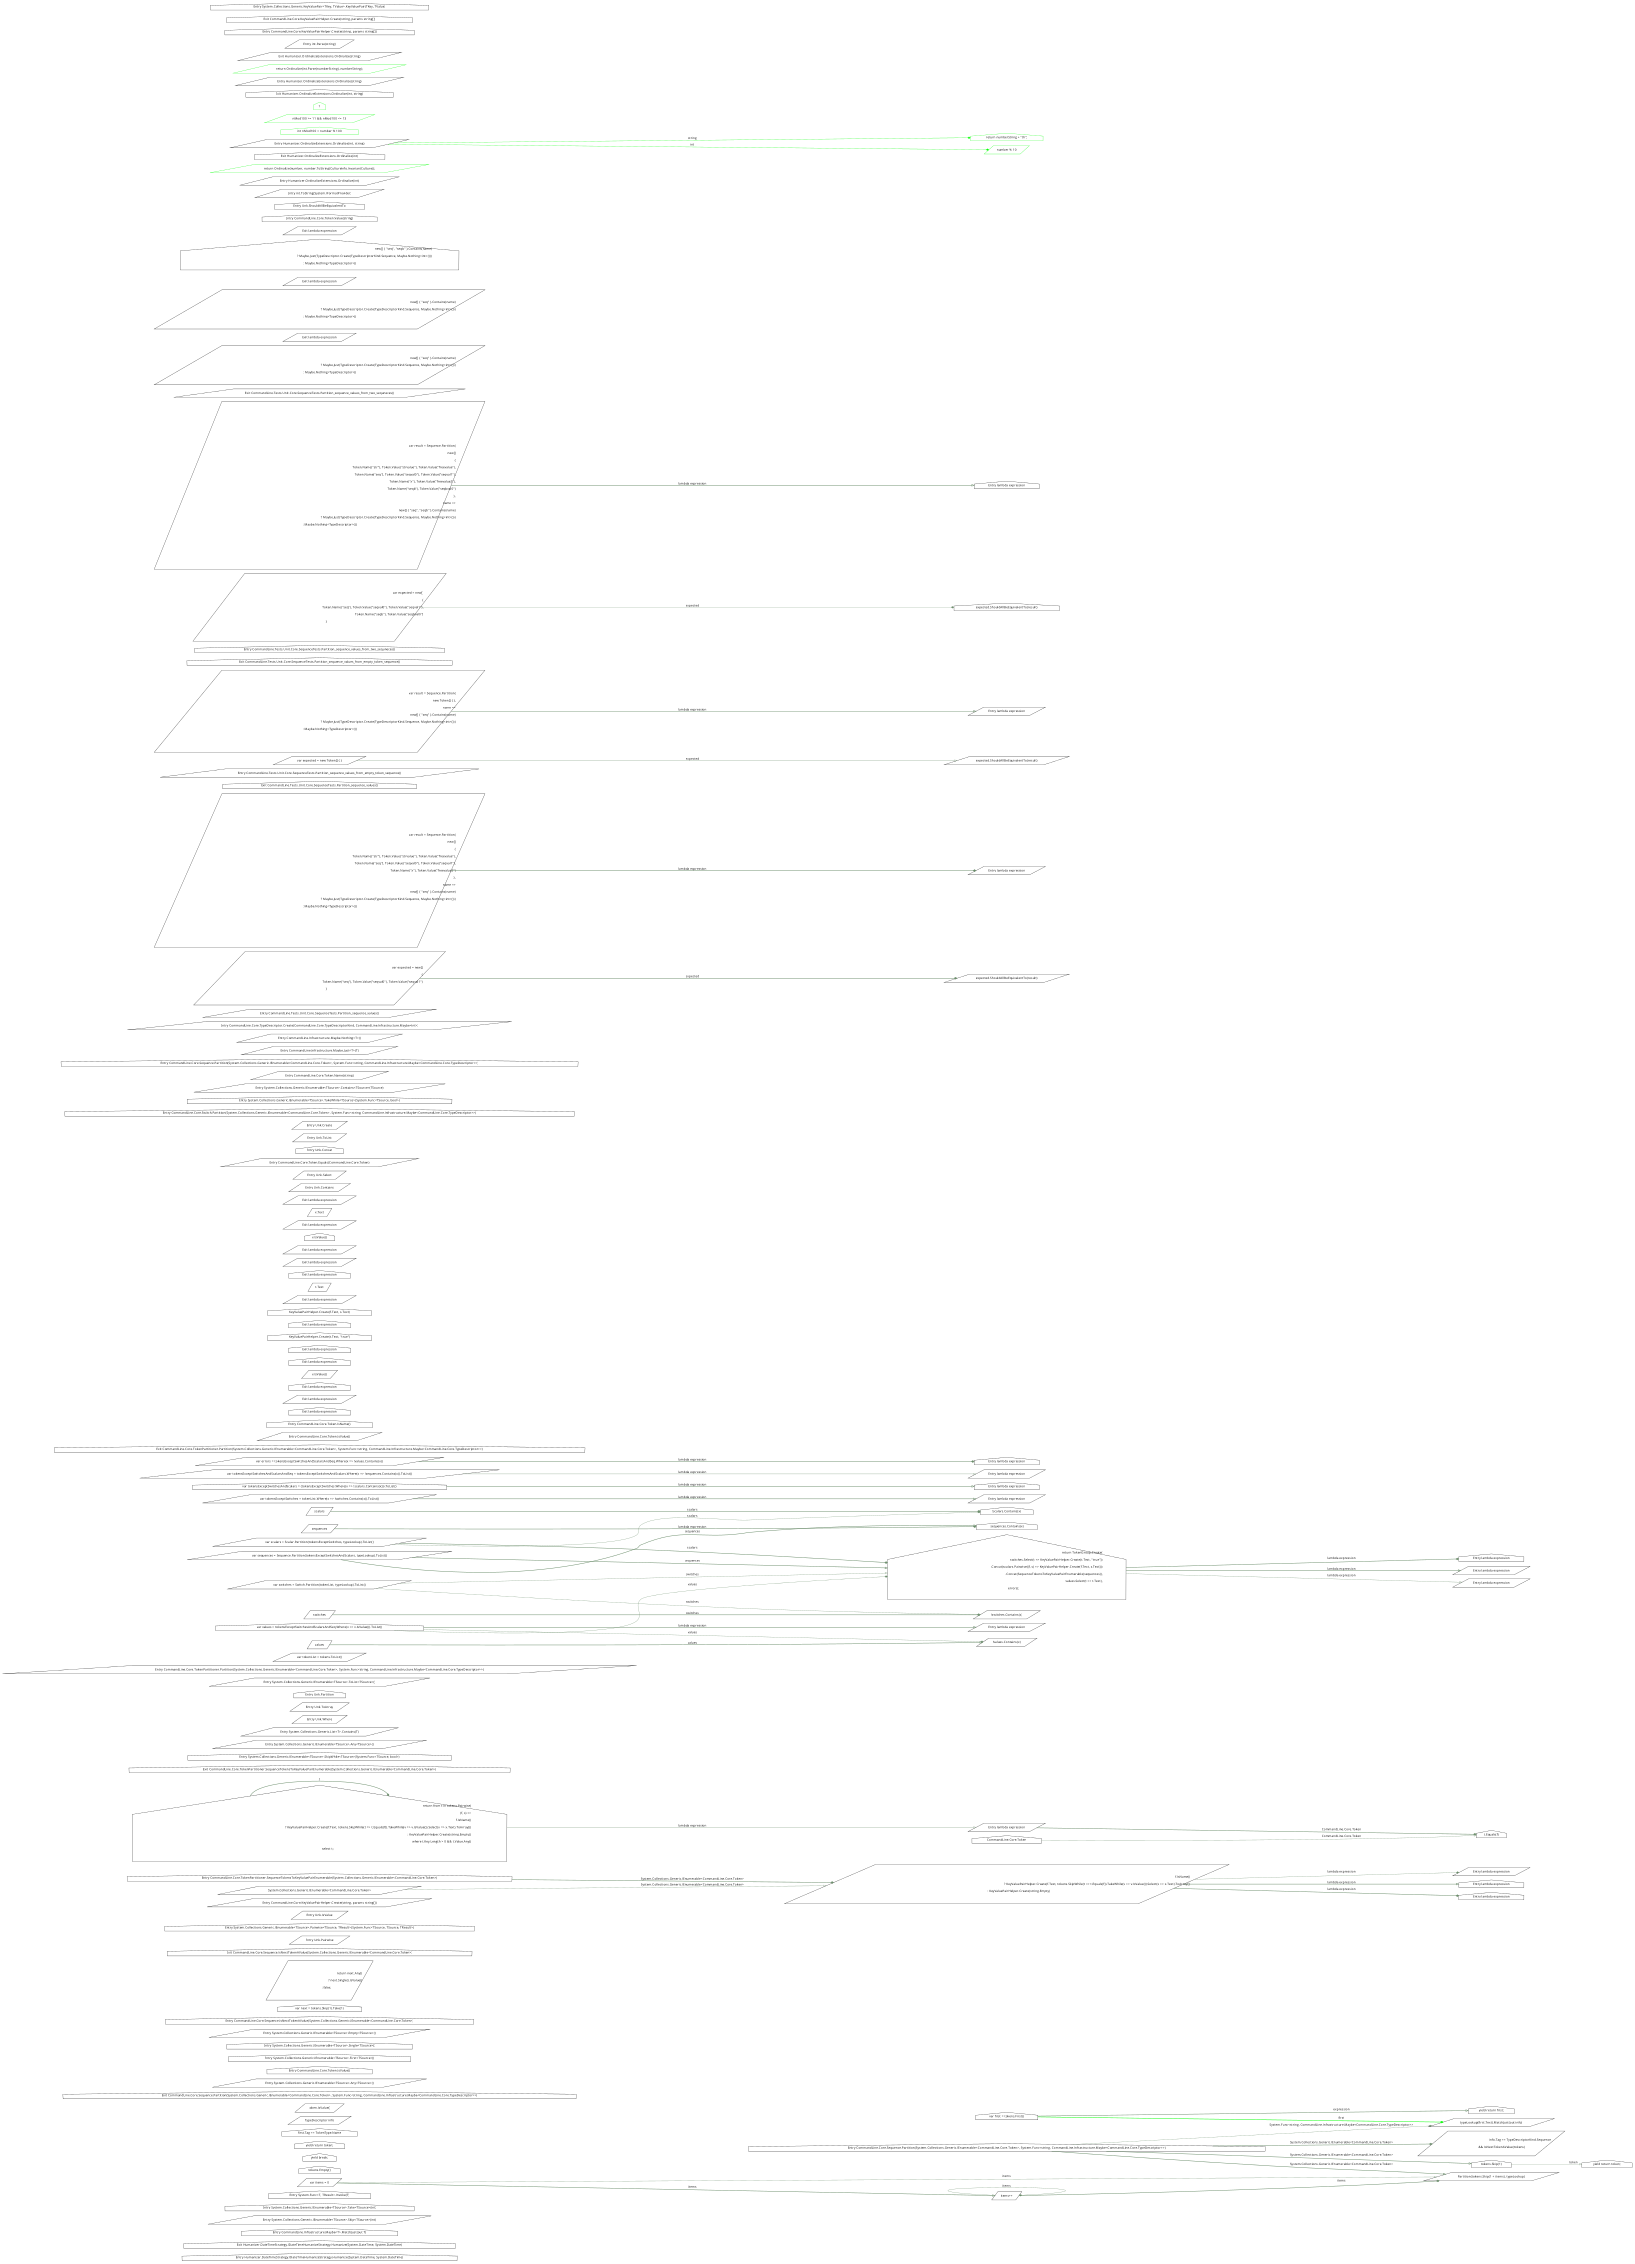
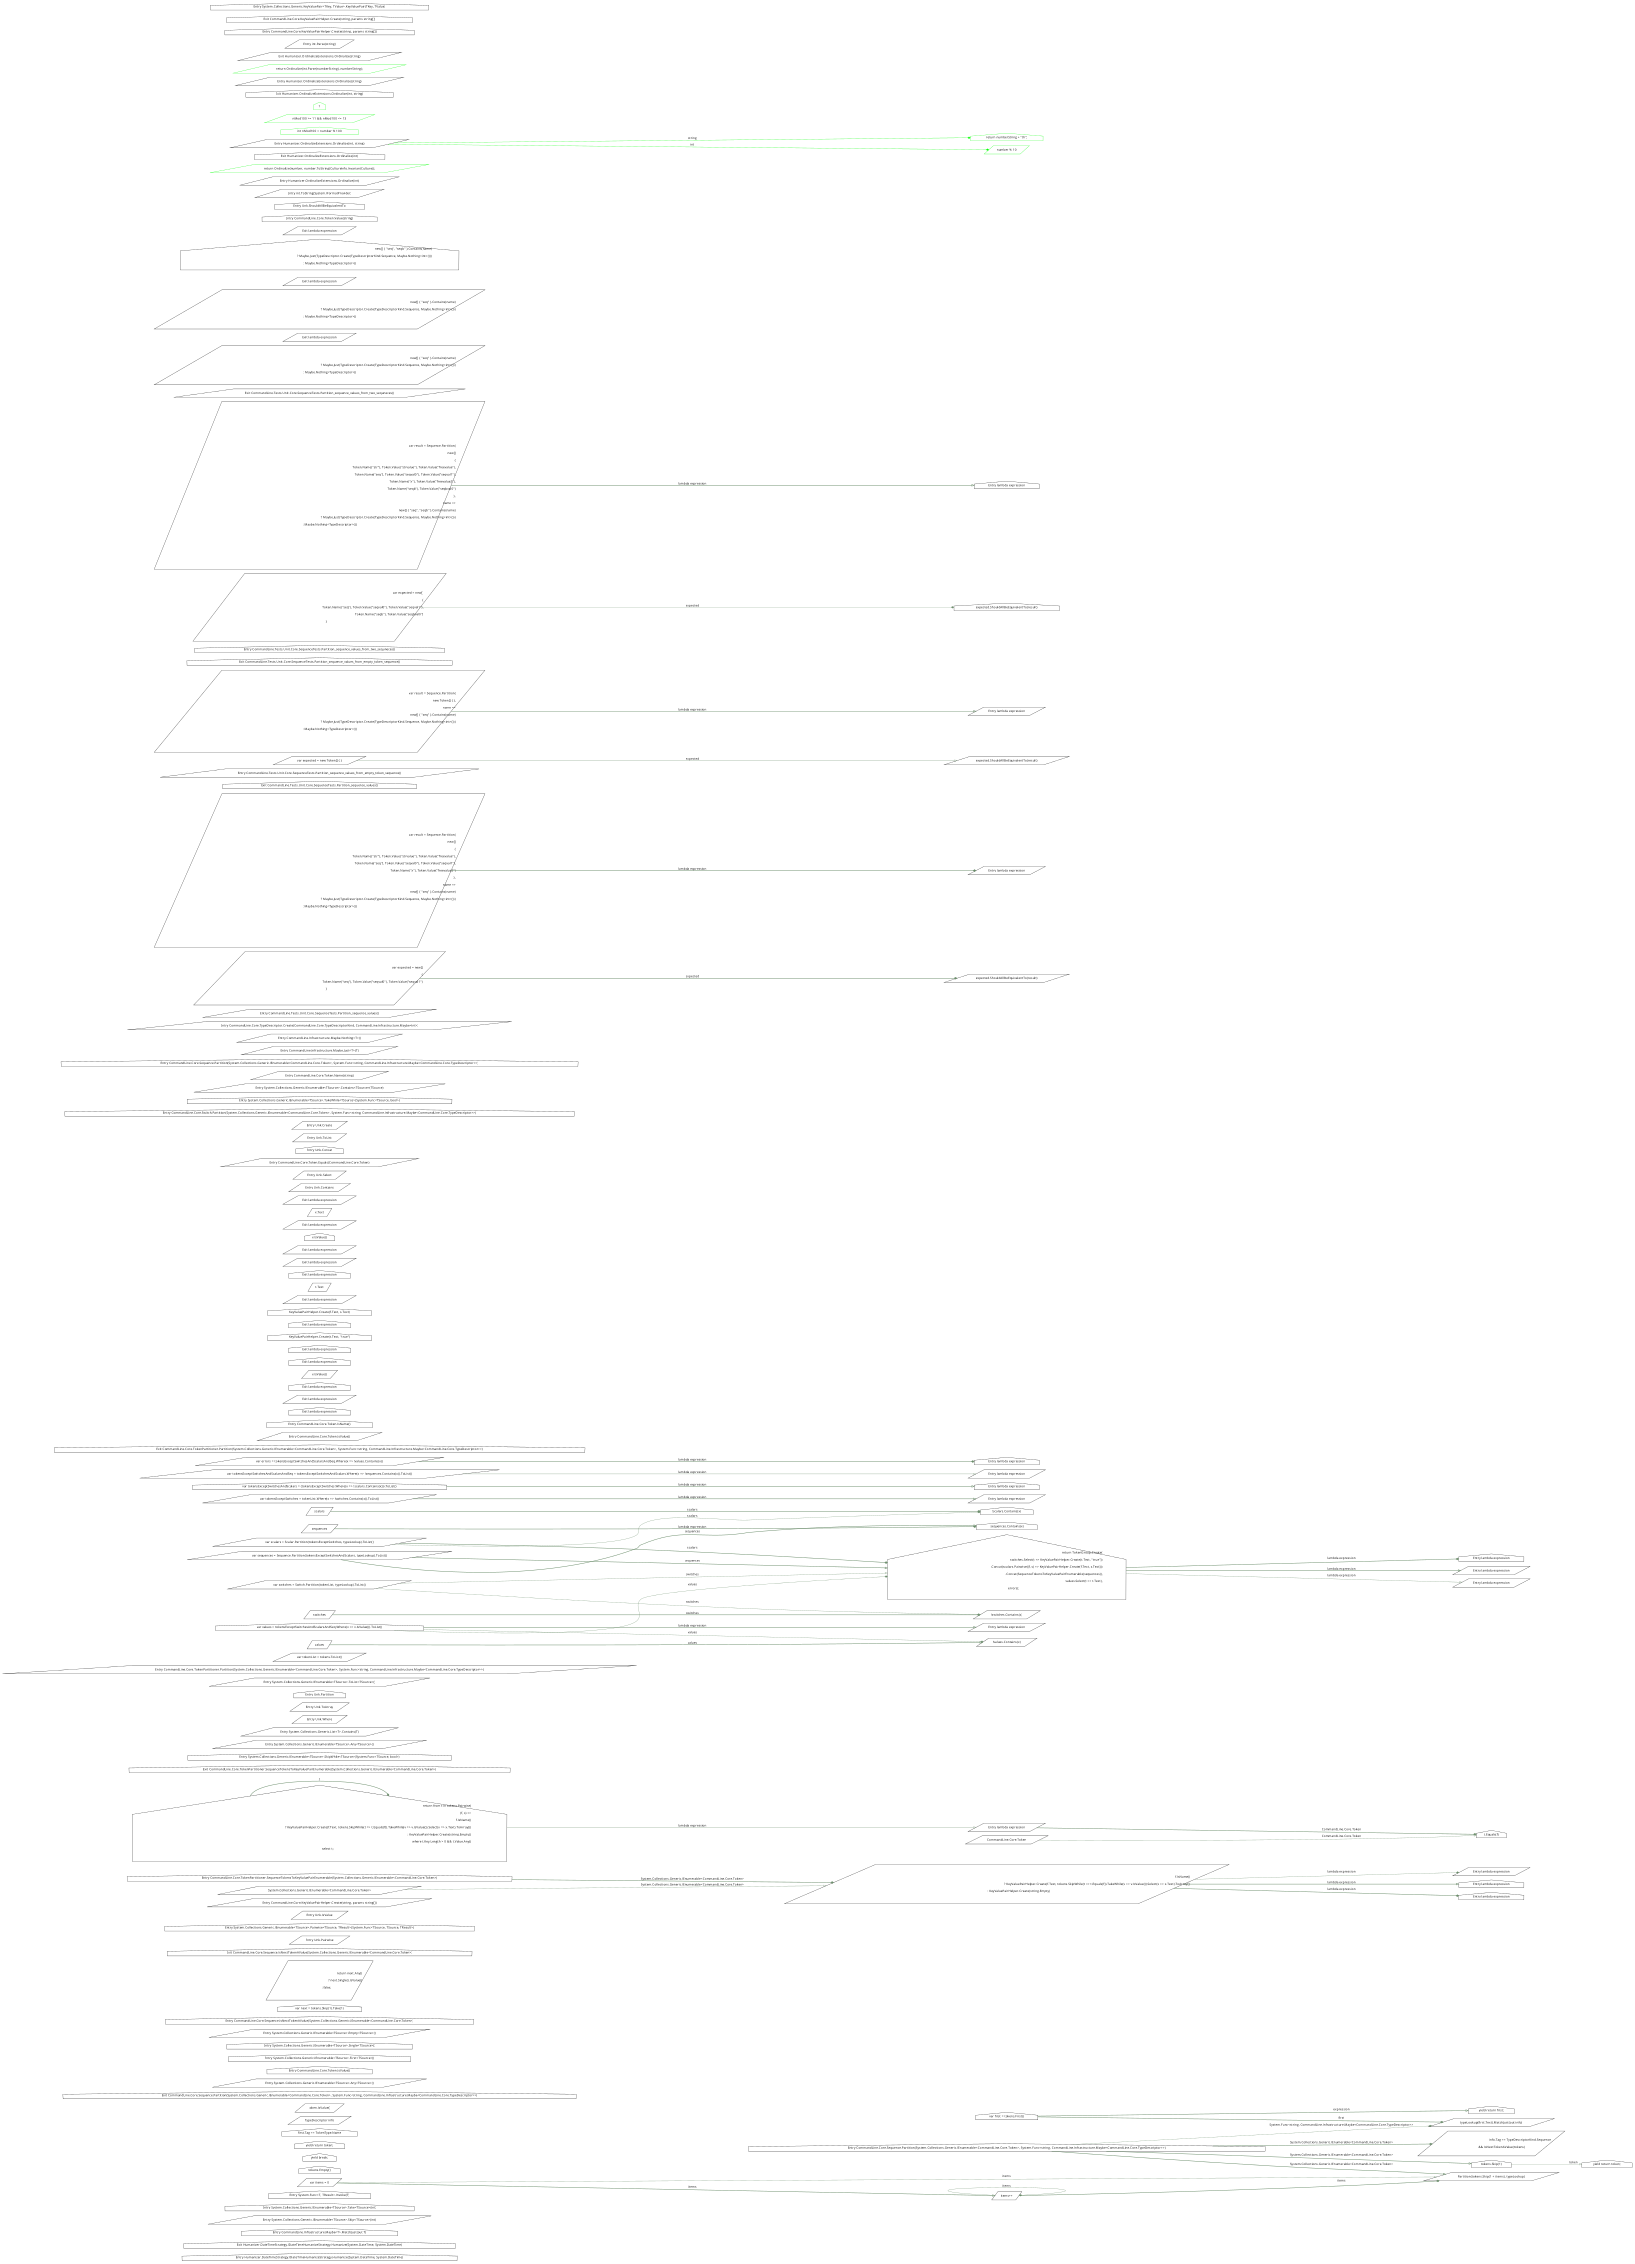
(1007, 1840) -> (1007, 1840)
(1239, 2119) -> (1239, 2119)
